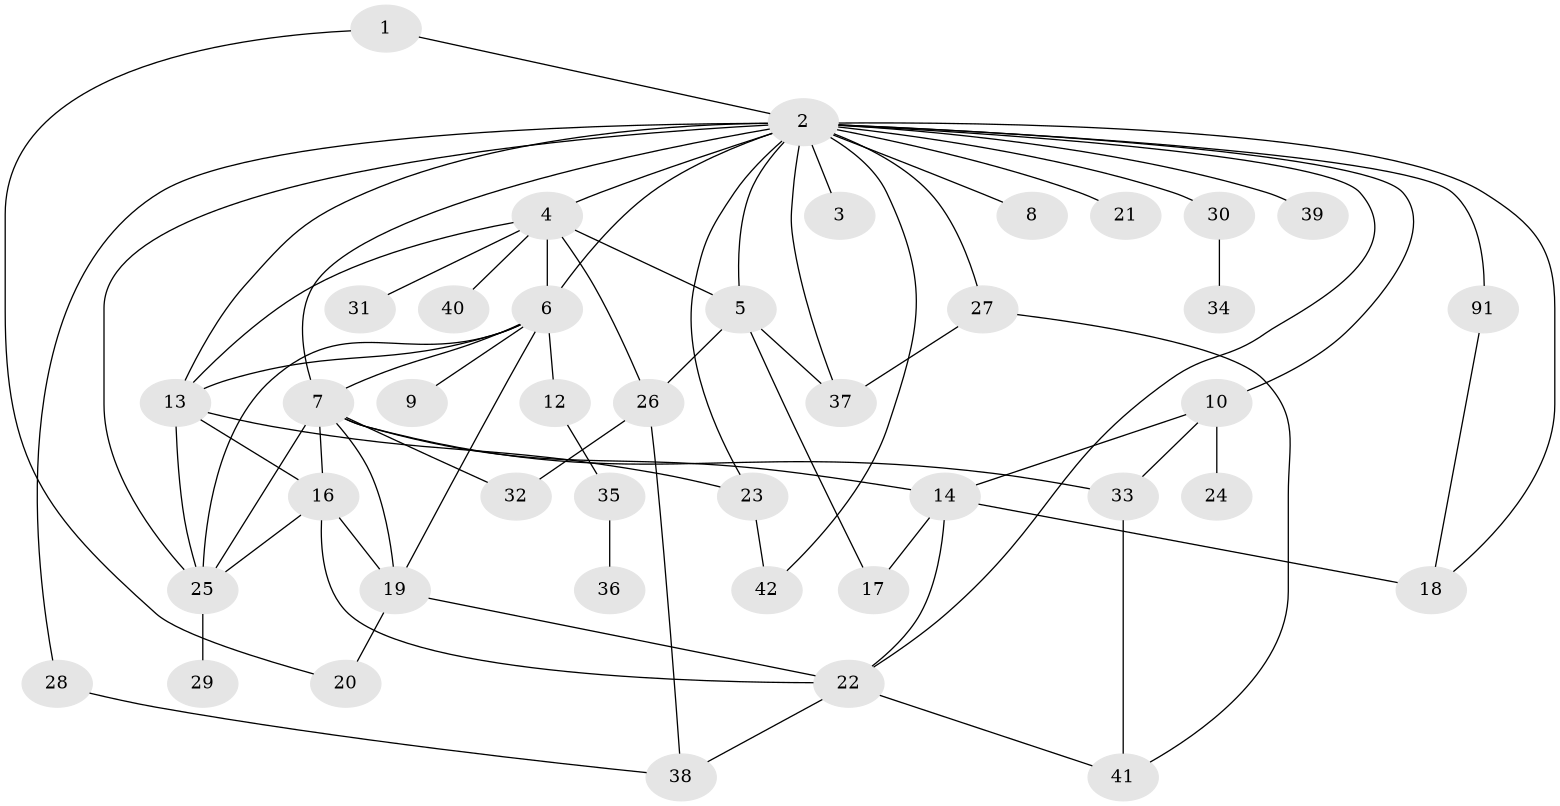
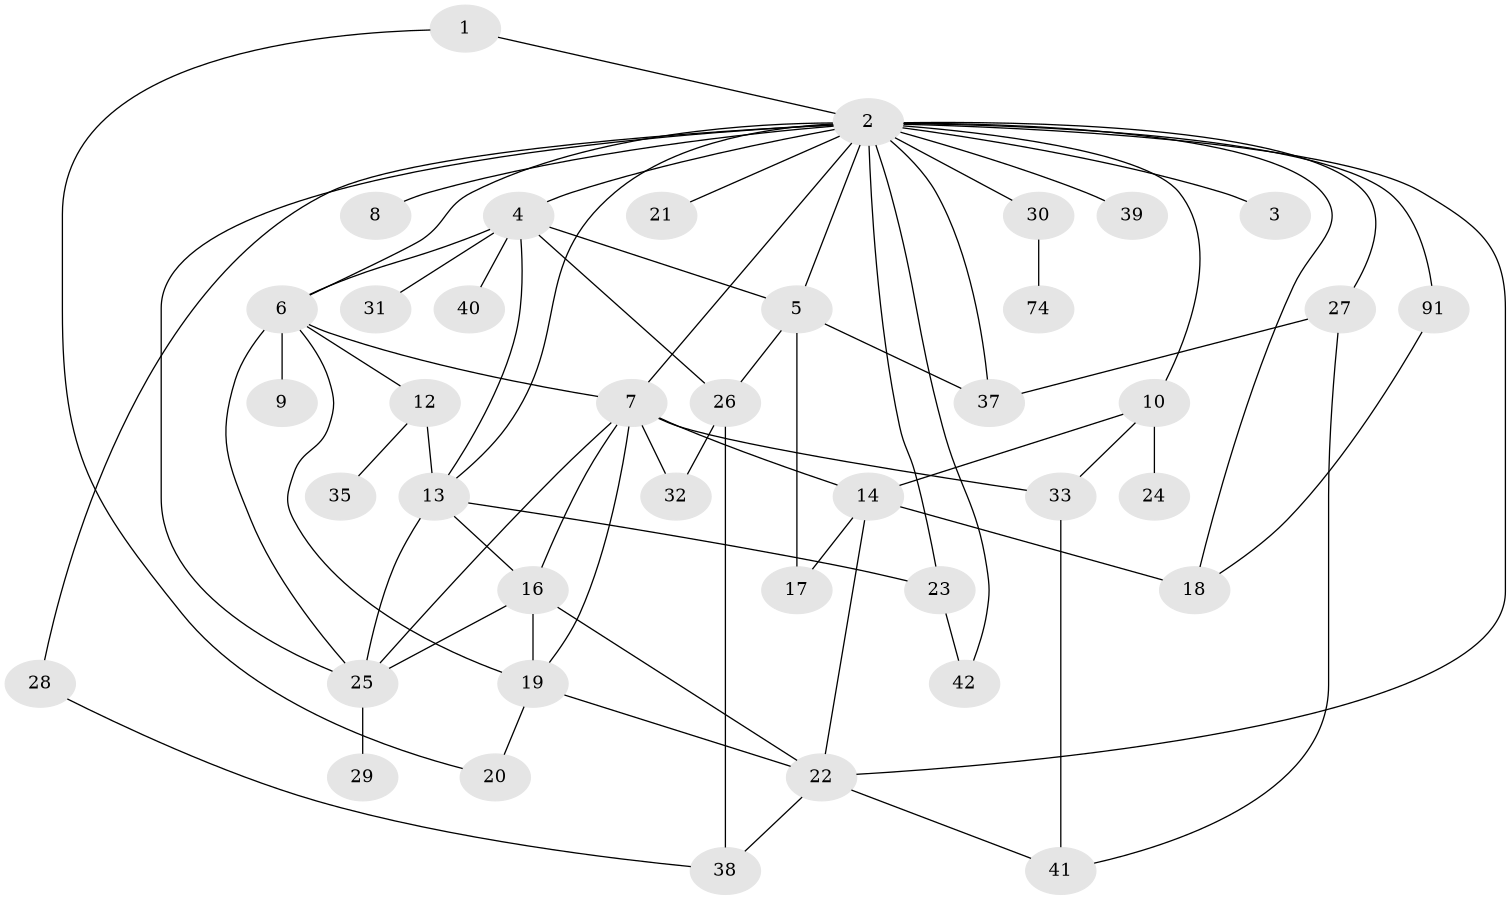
(1219, 309) -> (1039, 309)
(362, 357) -> (430, 450)
(610, 590) -> none
